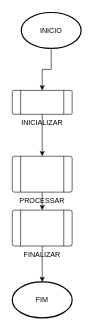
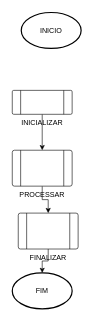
(47, 69) -> none
(42, 174) -> (42, 168)
(42, 228) -> (48, 231)
(42, 300) -> (42, 291)
